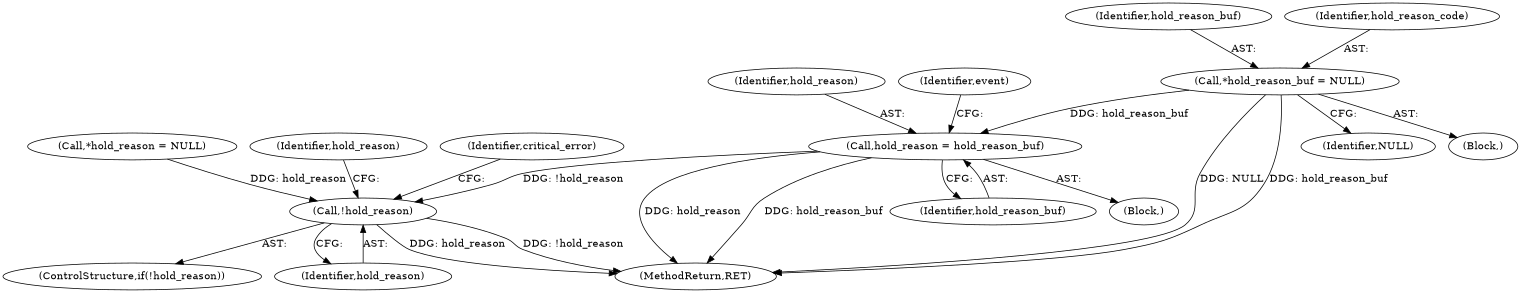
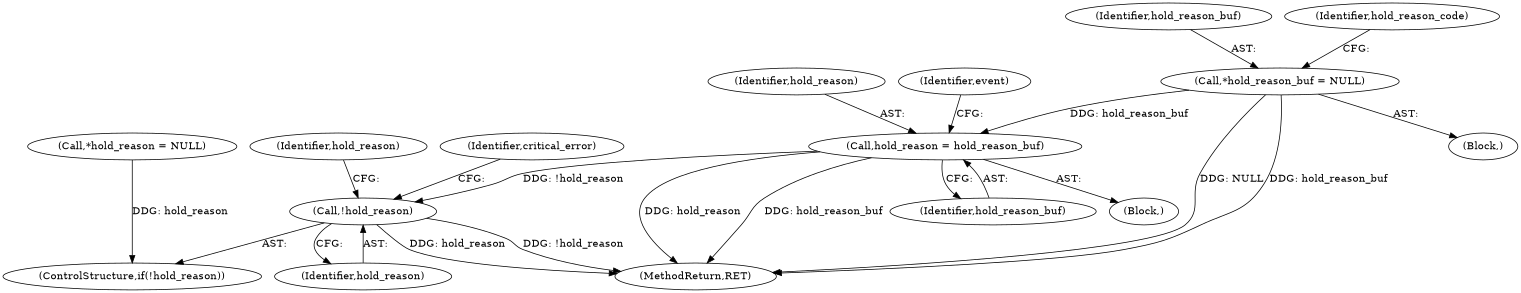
(1358, 49) -> (1358, 49)
(1368, 146) -> none
(238, 181) -> (132, 208)
